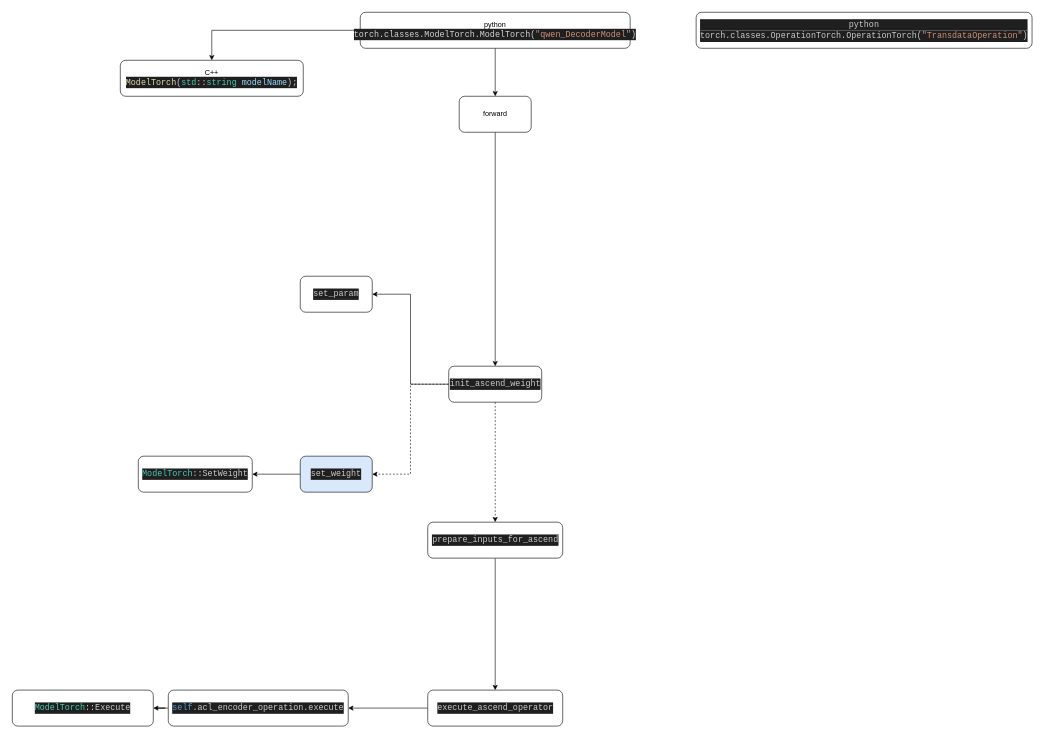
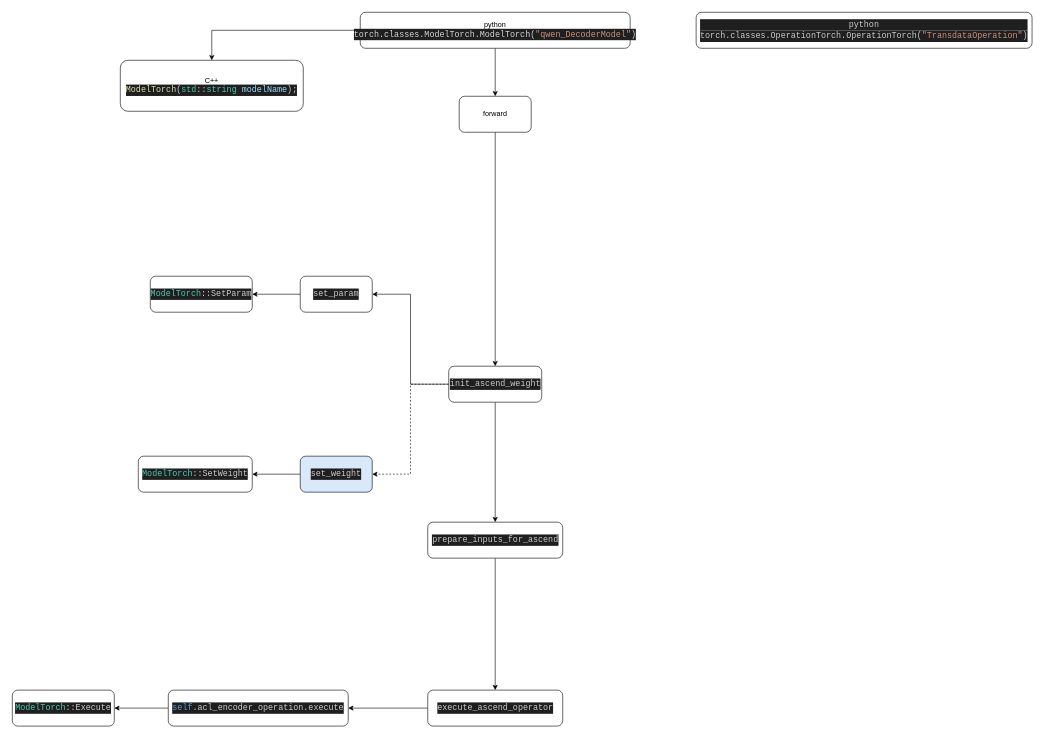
(212, 78) -> (212, 86)
none -> (201, 294)
none -> (257, 294)
(495, 460) -> (495, 460)
(83, 708) -> (63, 708)
